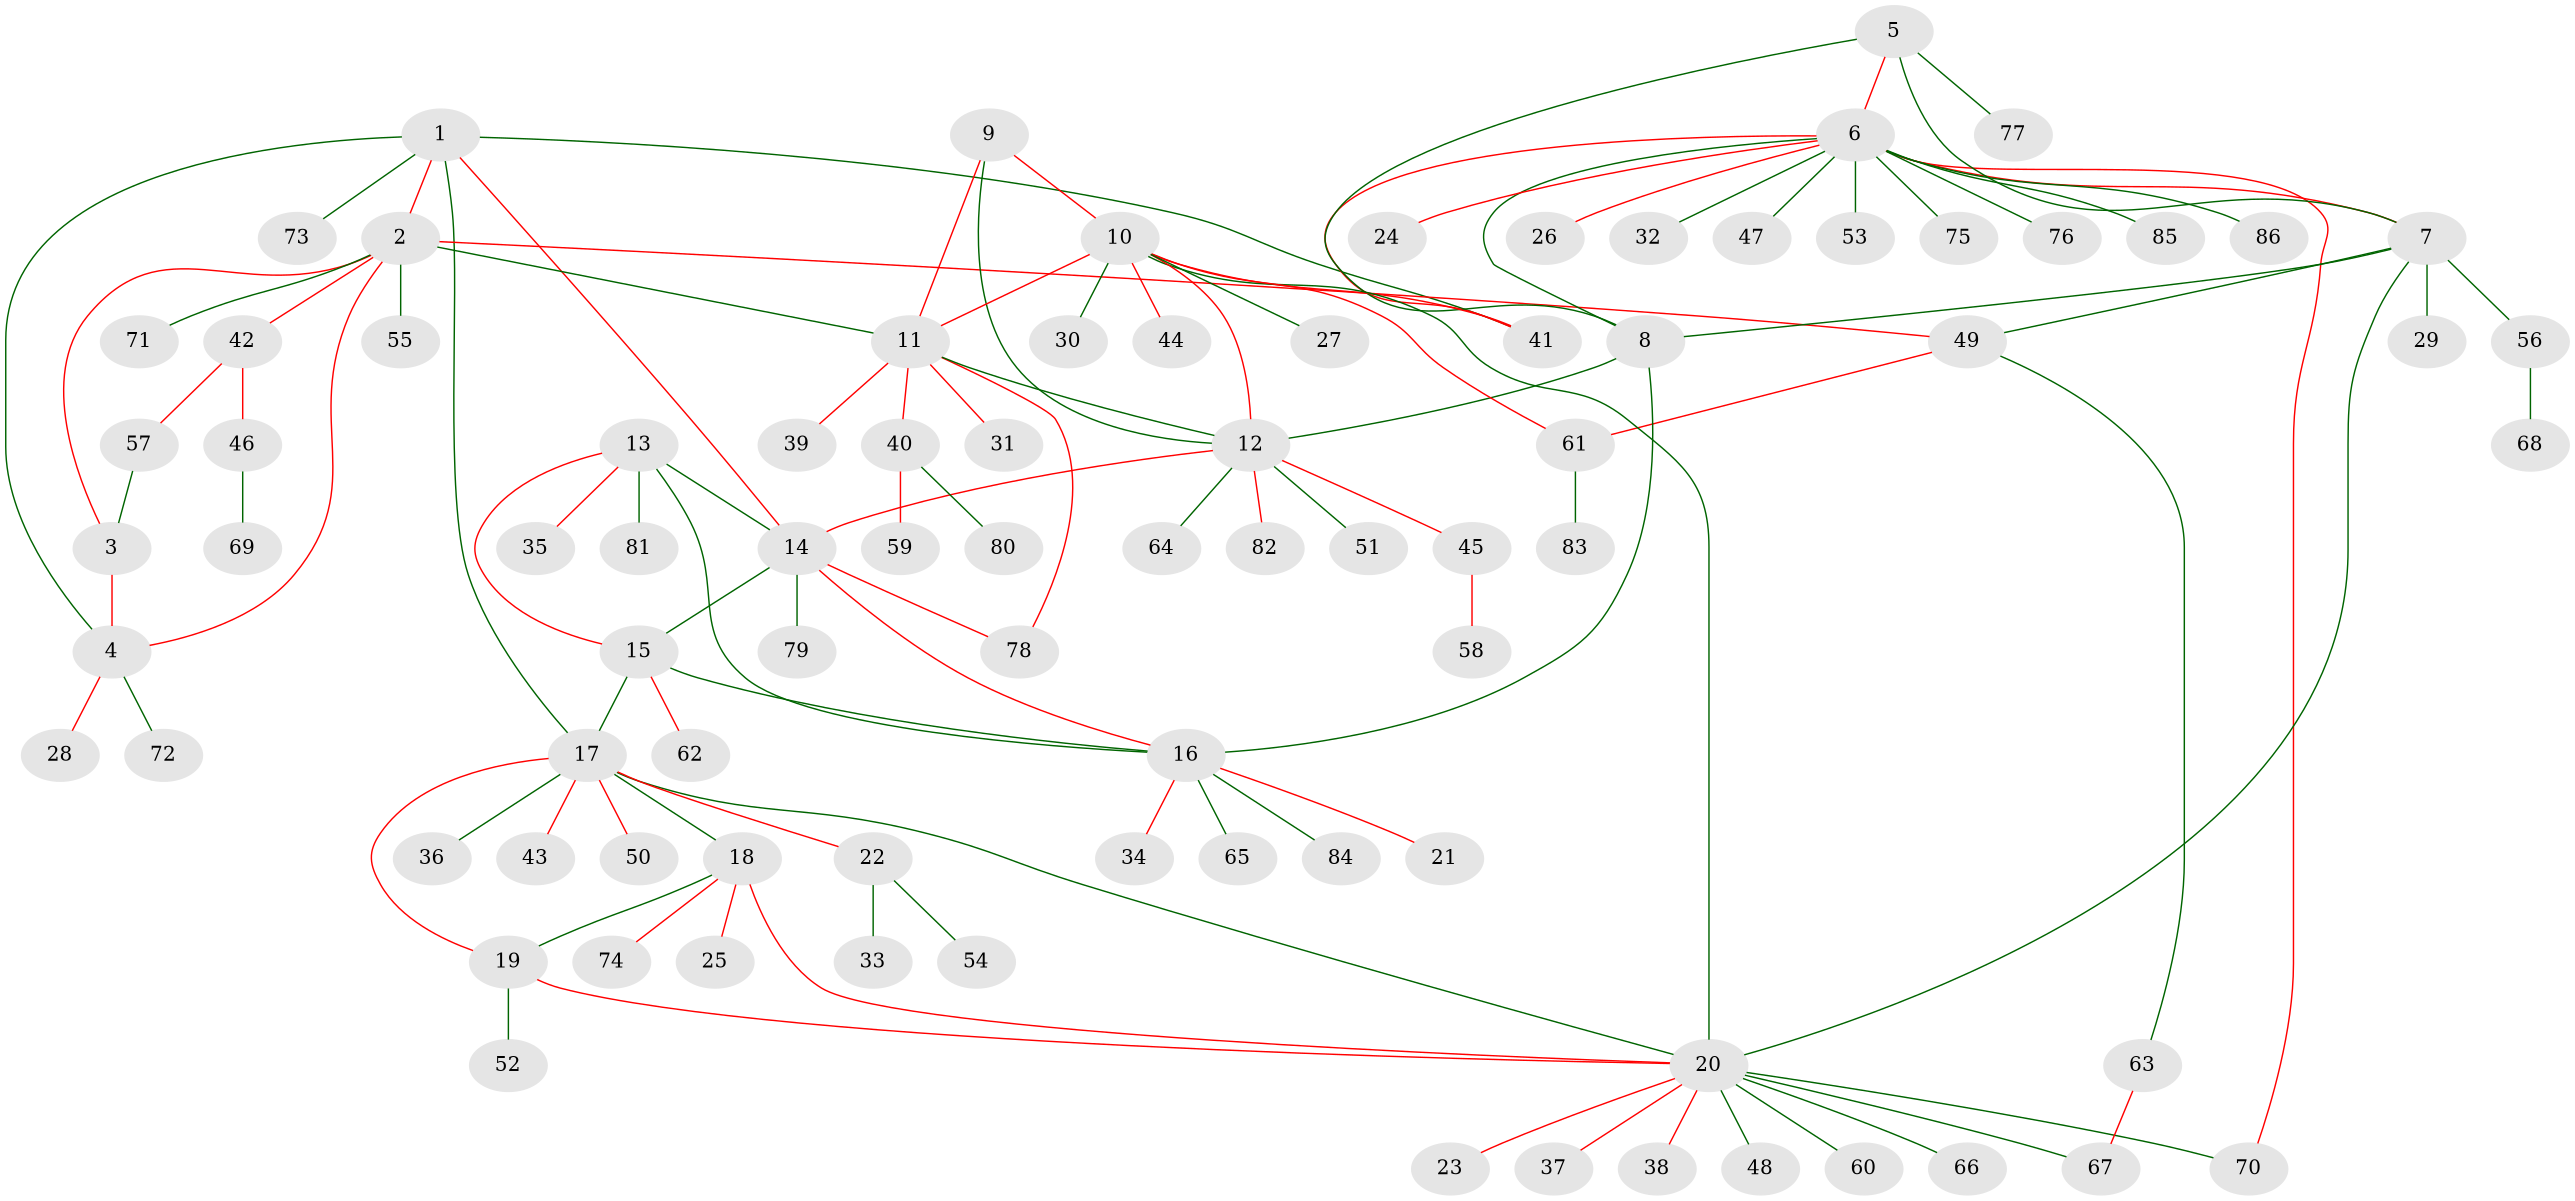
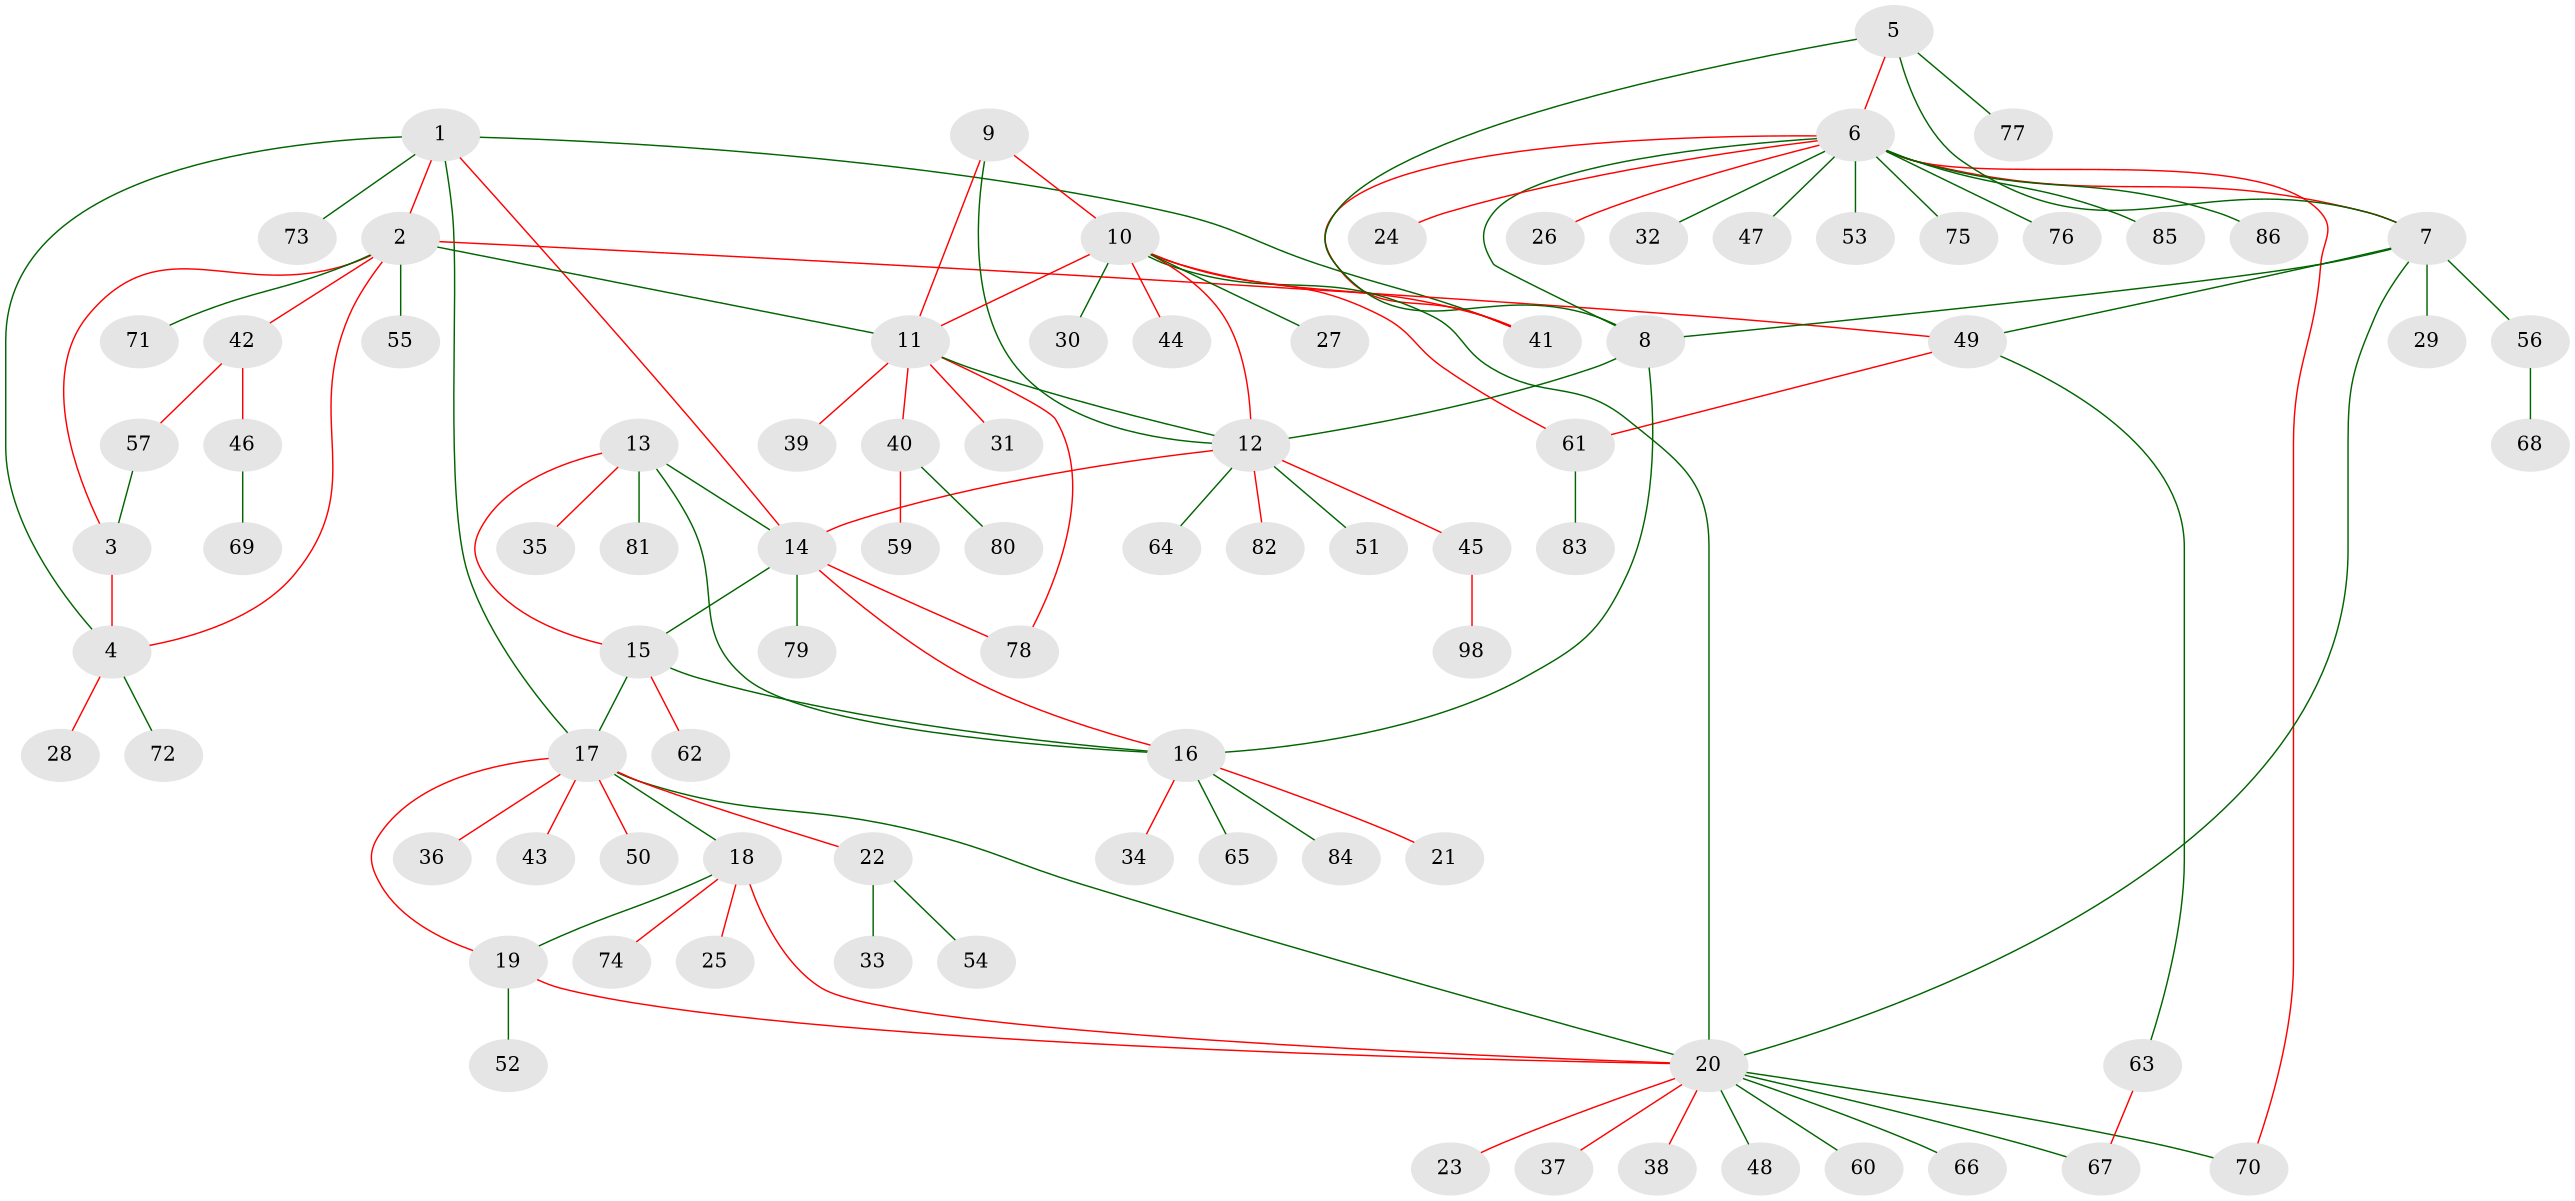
(1472, 652) -> (1472, 652)
(510, 807) -> (510, 807)
